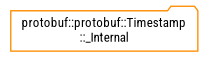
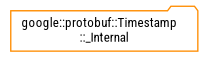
(104, 31) -> (104, 31)
